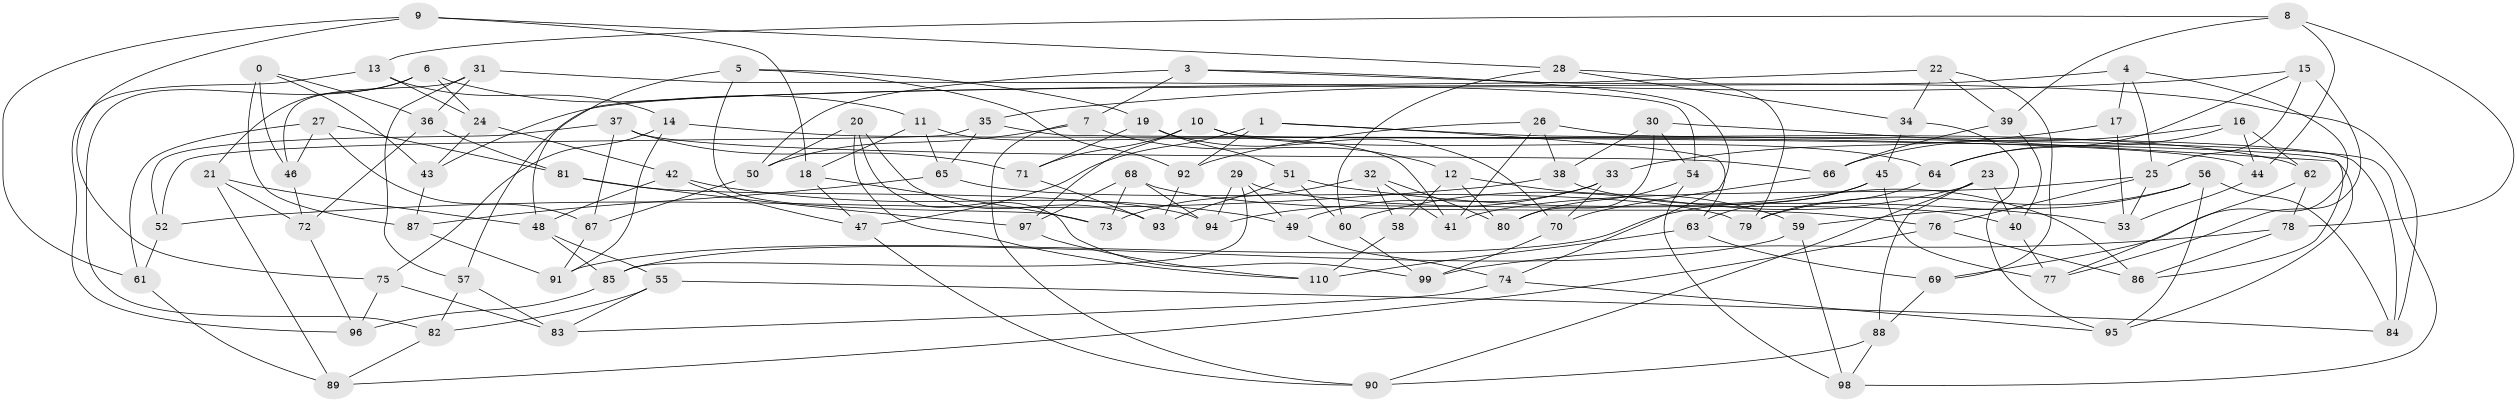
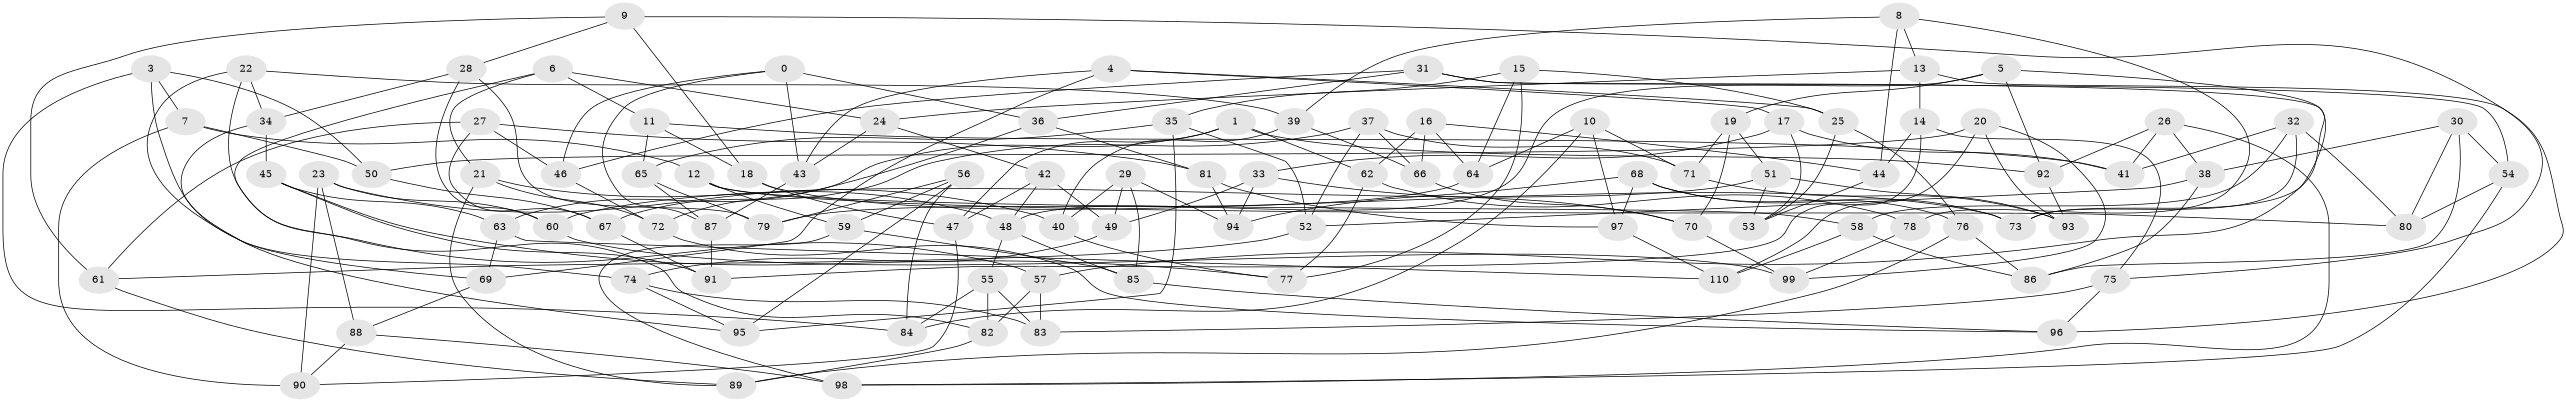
(1799, 192) -> (1952, 152)
(2214, 254) -> (1952, 261)
